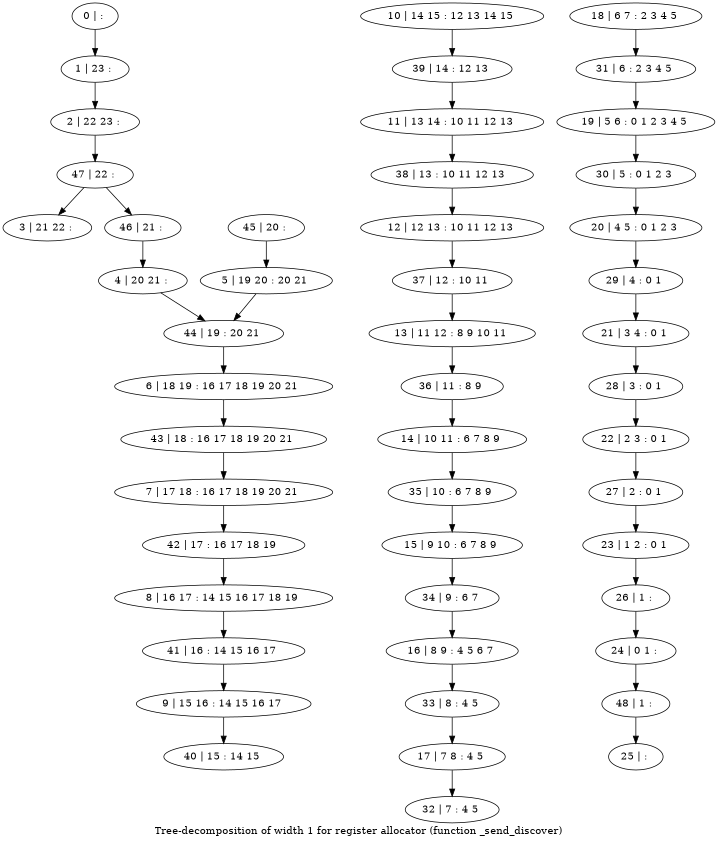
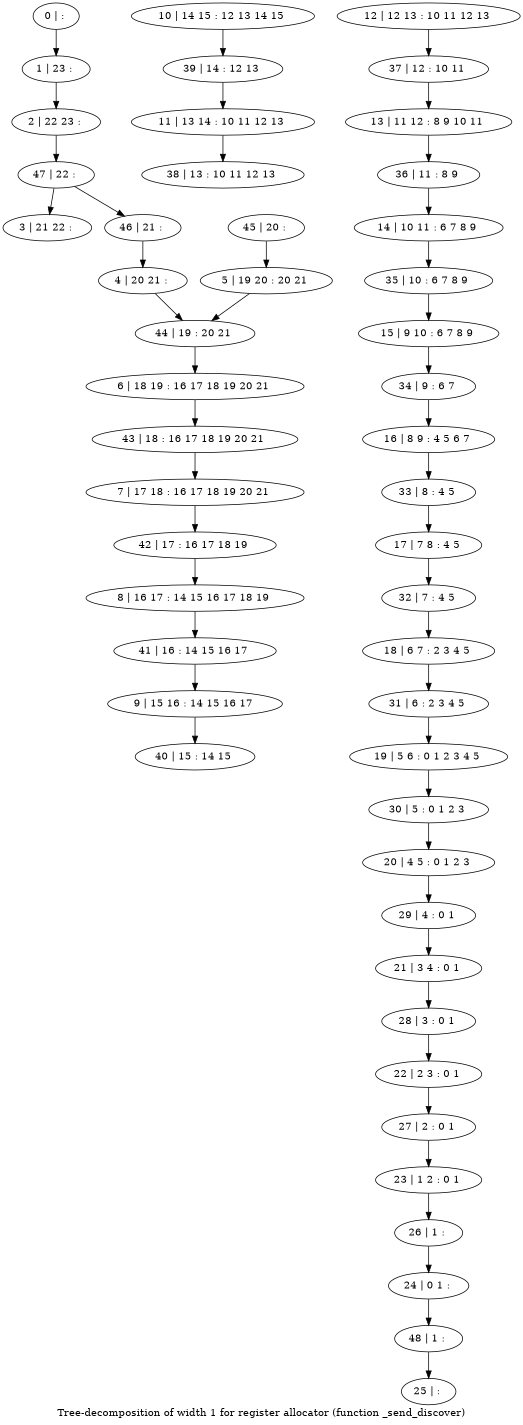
(452, 198) -> none
none -> (429, 621)
